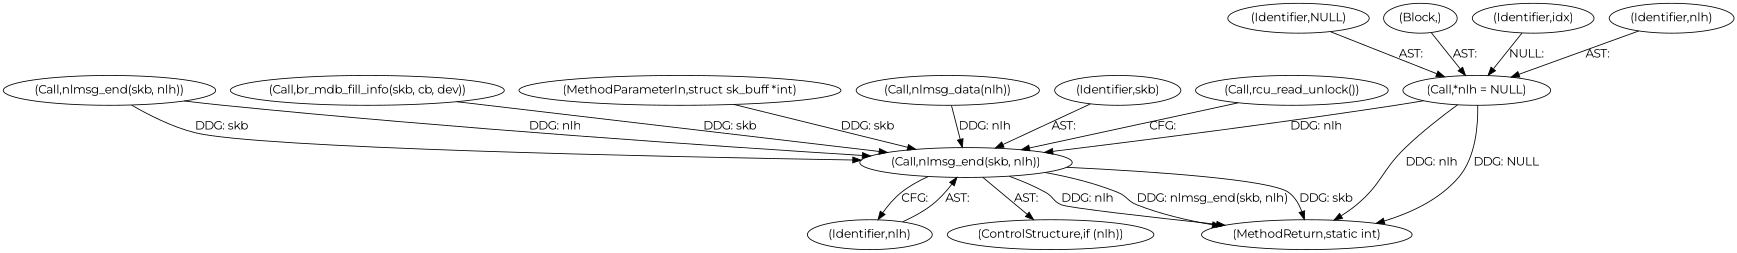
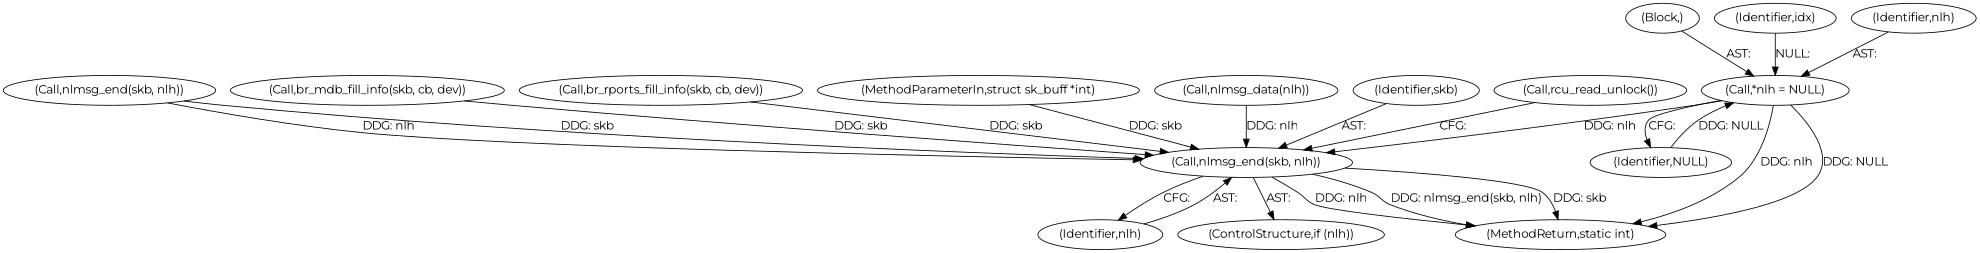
(1413, 54) -> (1731, 126)
none -> (661, 90)
none -> (1656, 116)
